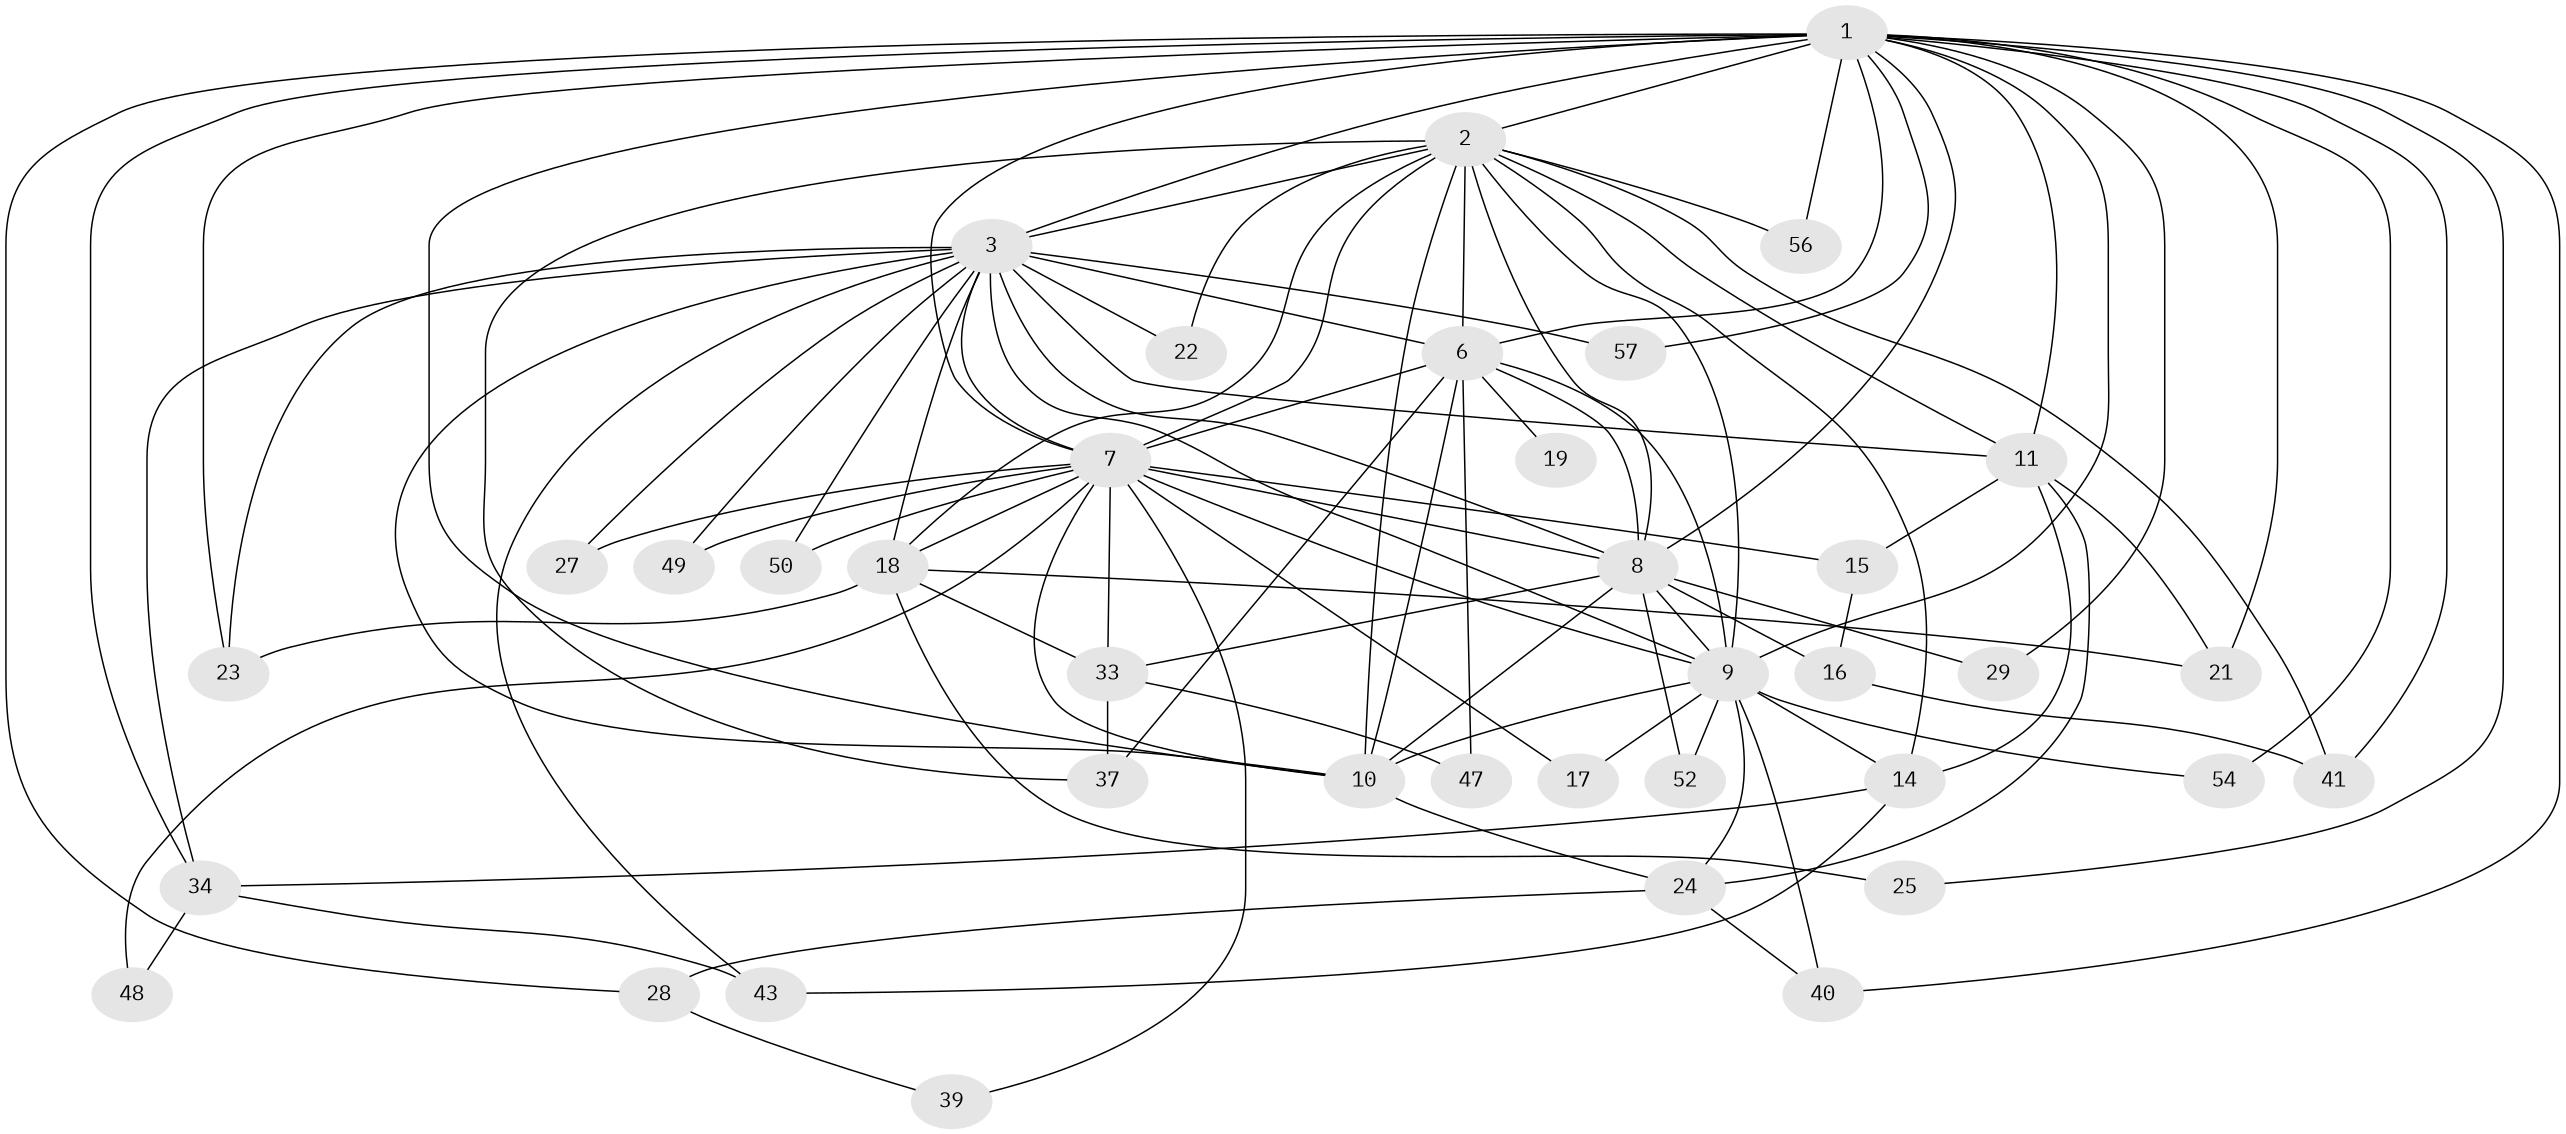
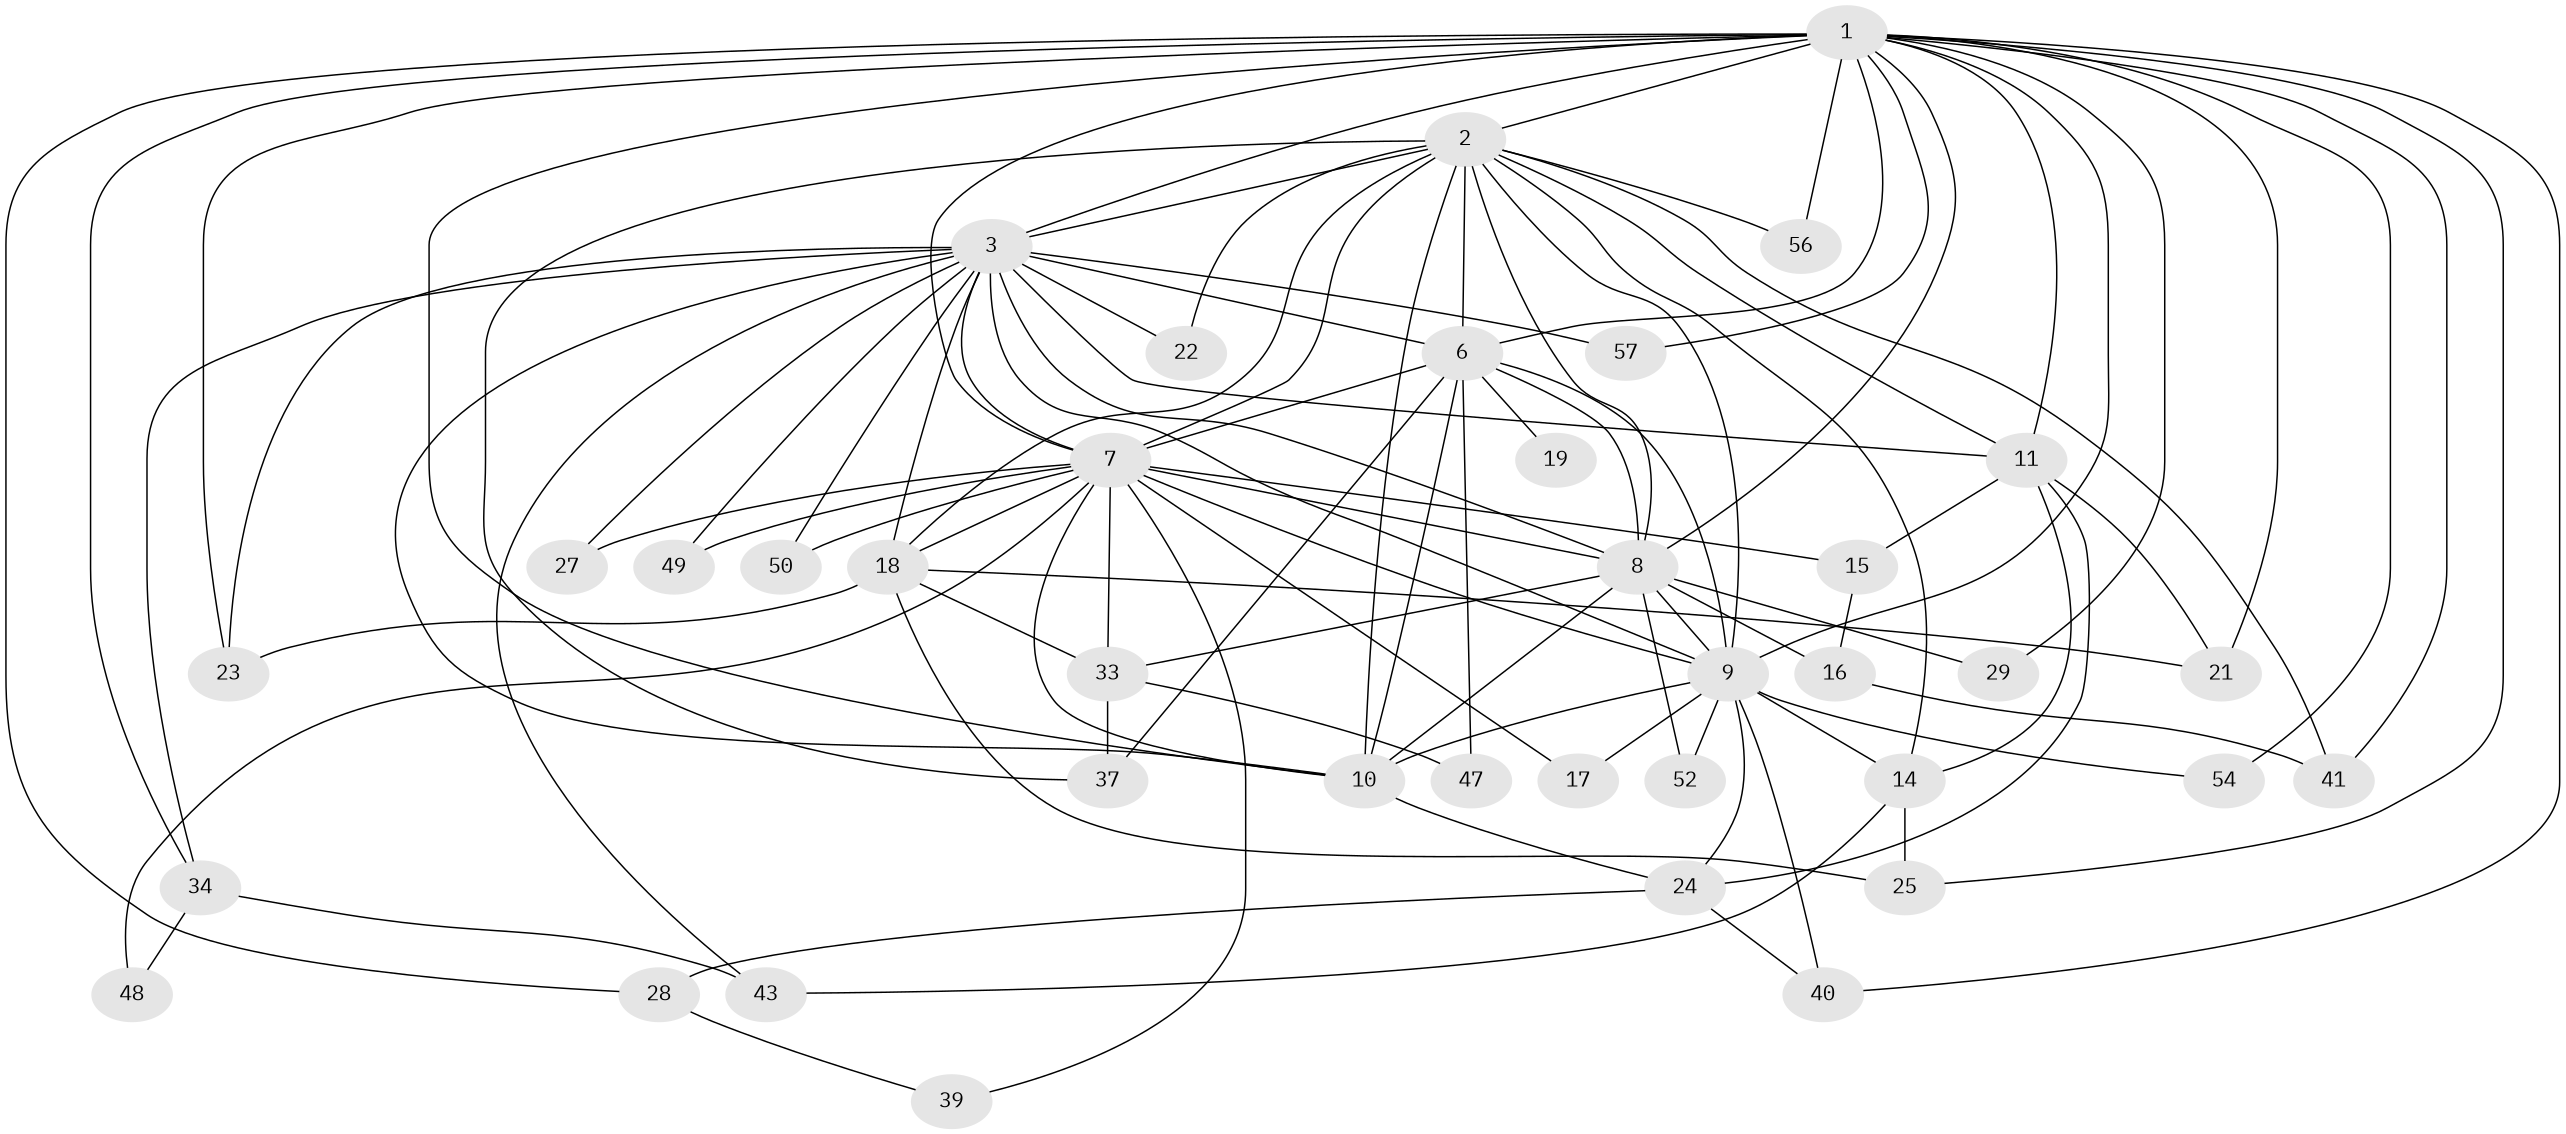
(1055, 858) -> (1905, 832)
